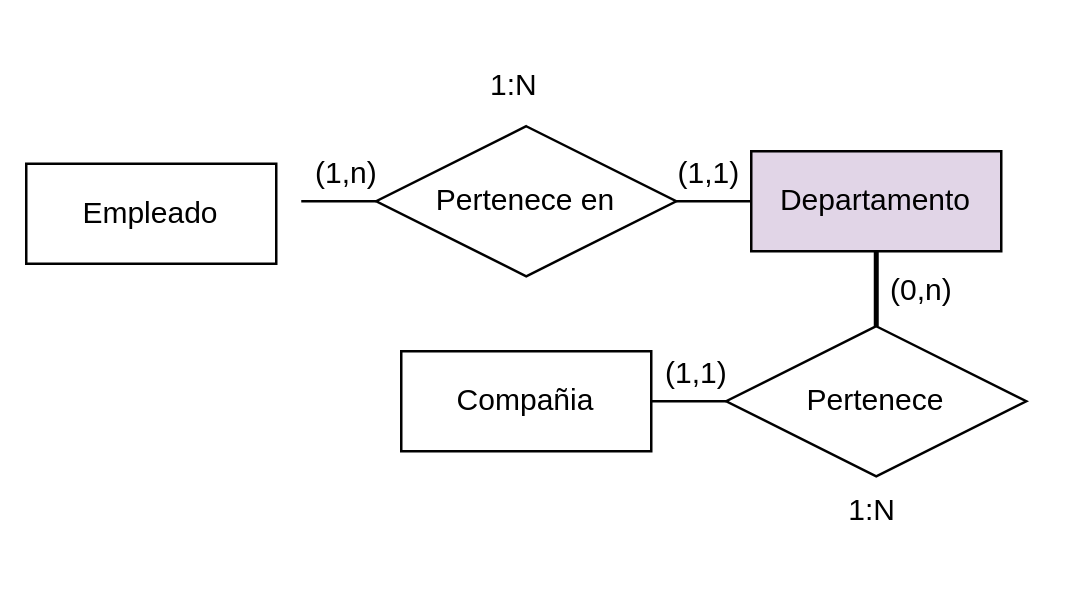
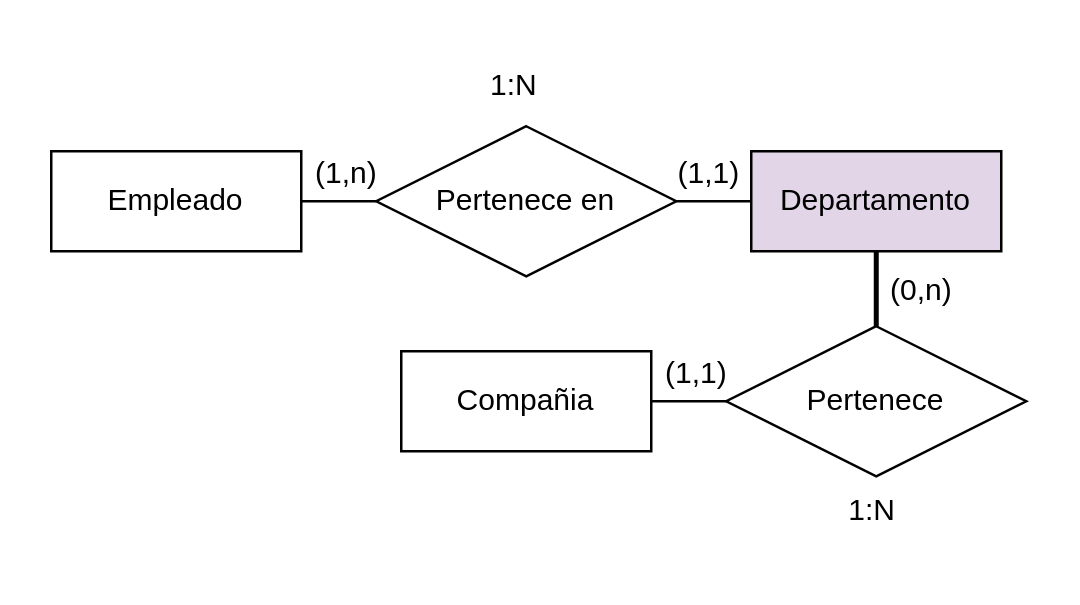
(151, 214) -> (176, 201)
